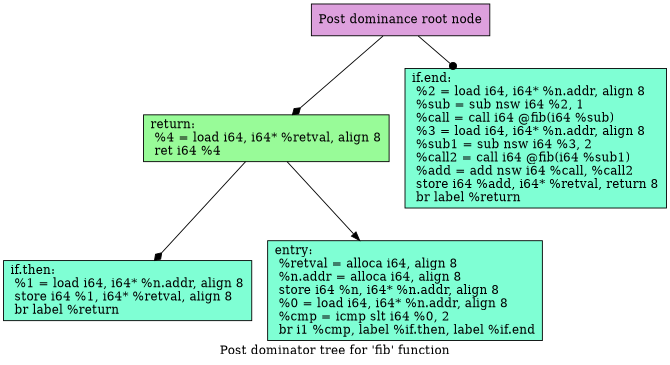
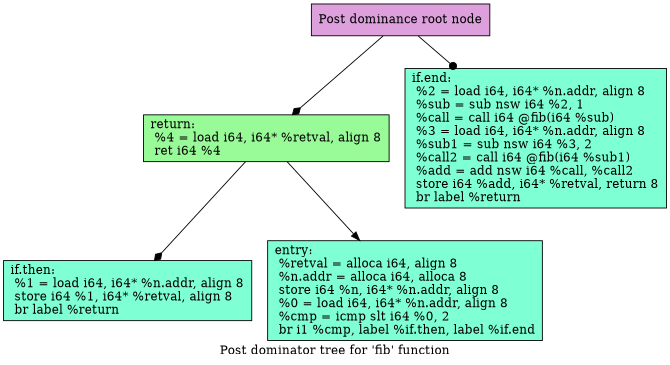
(368, 277) -> (371, 277)
